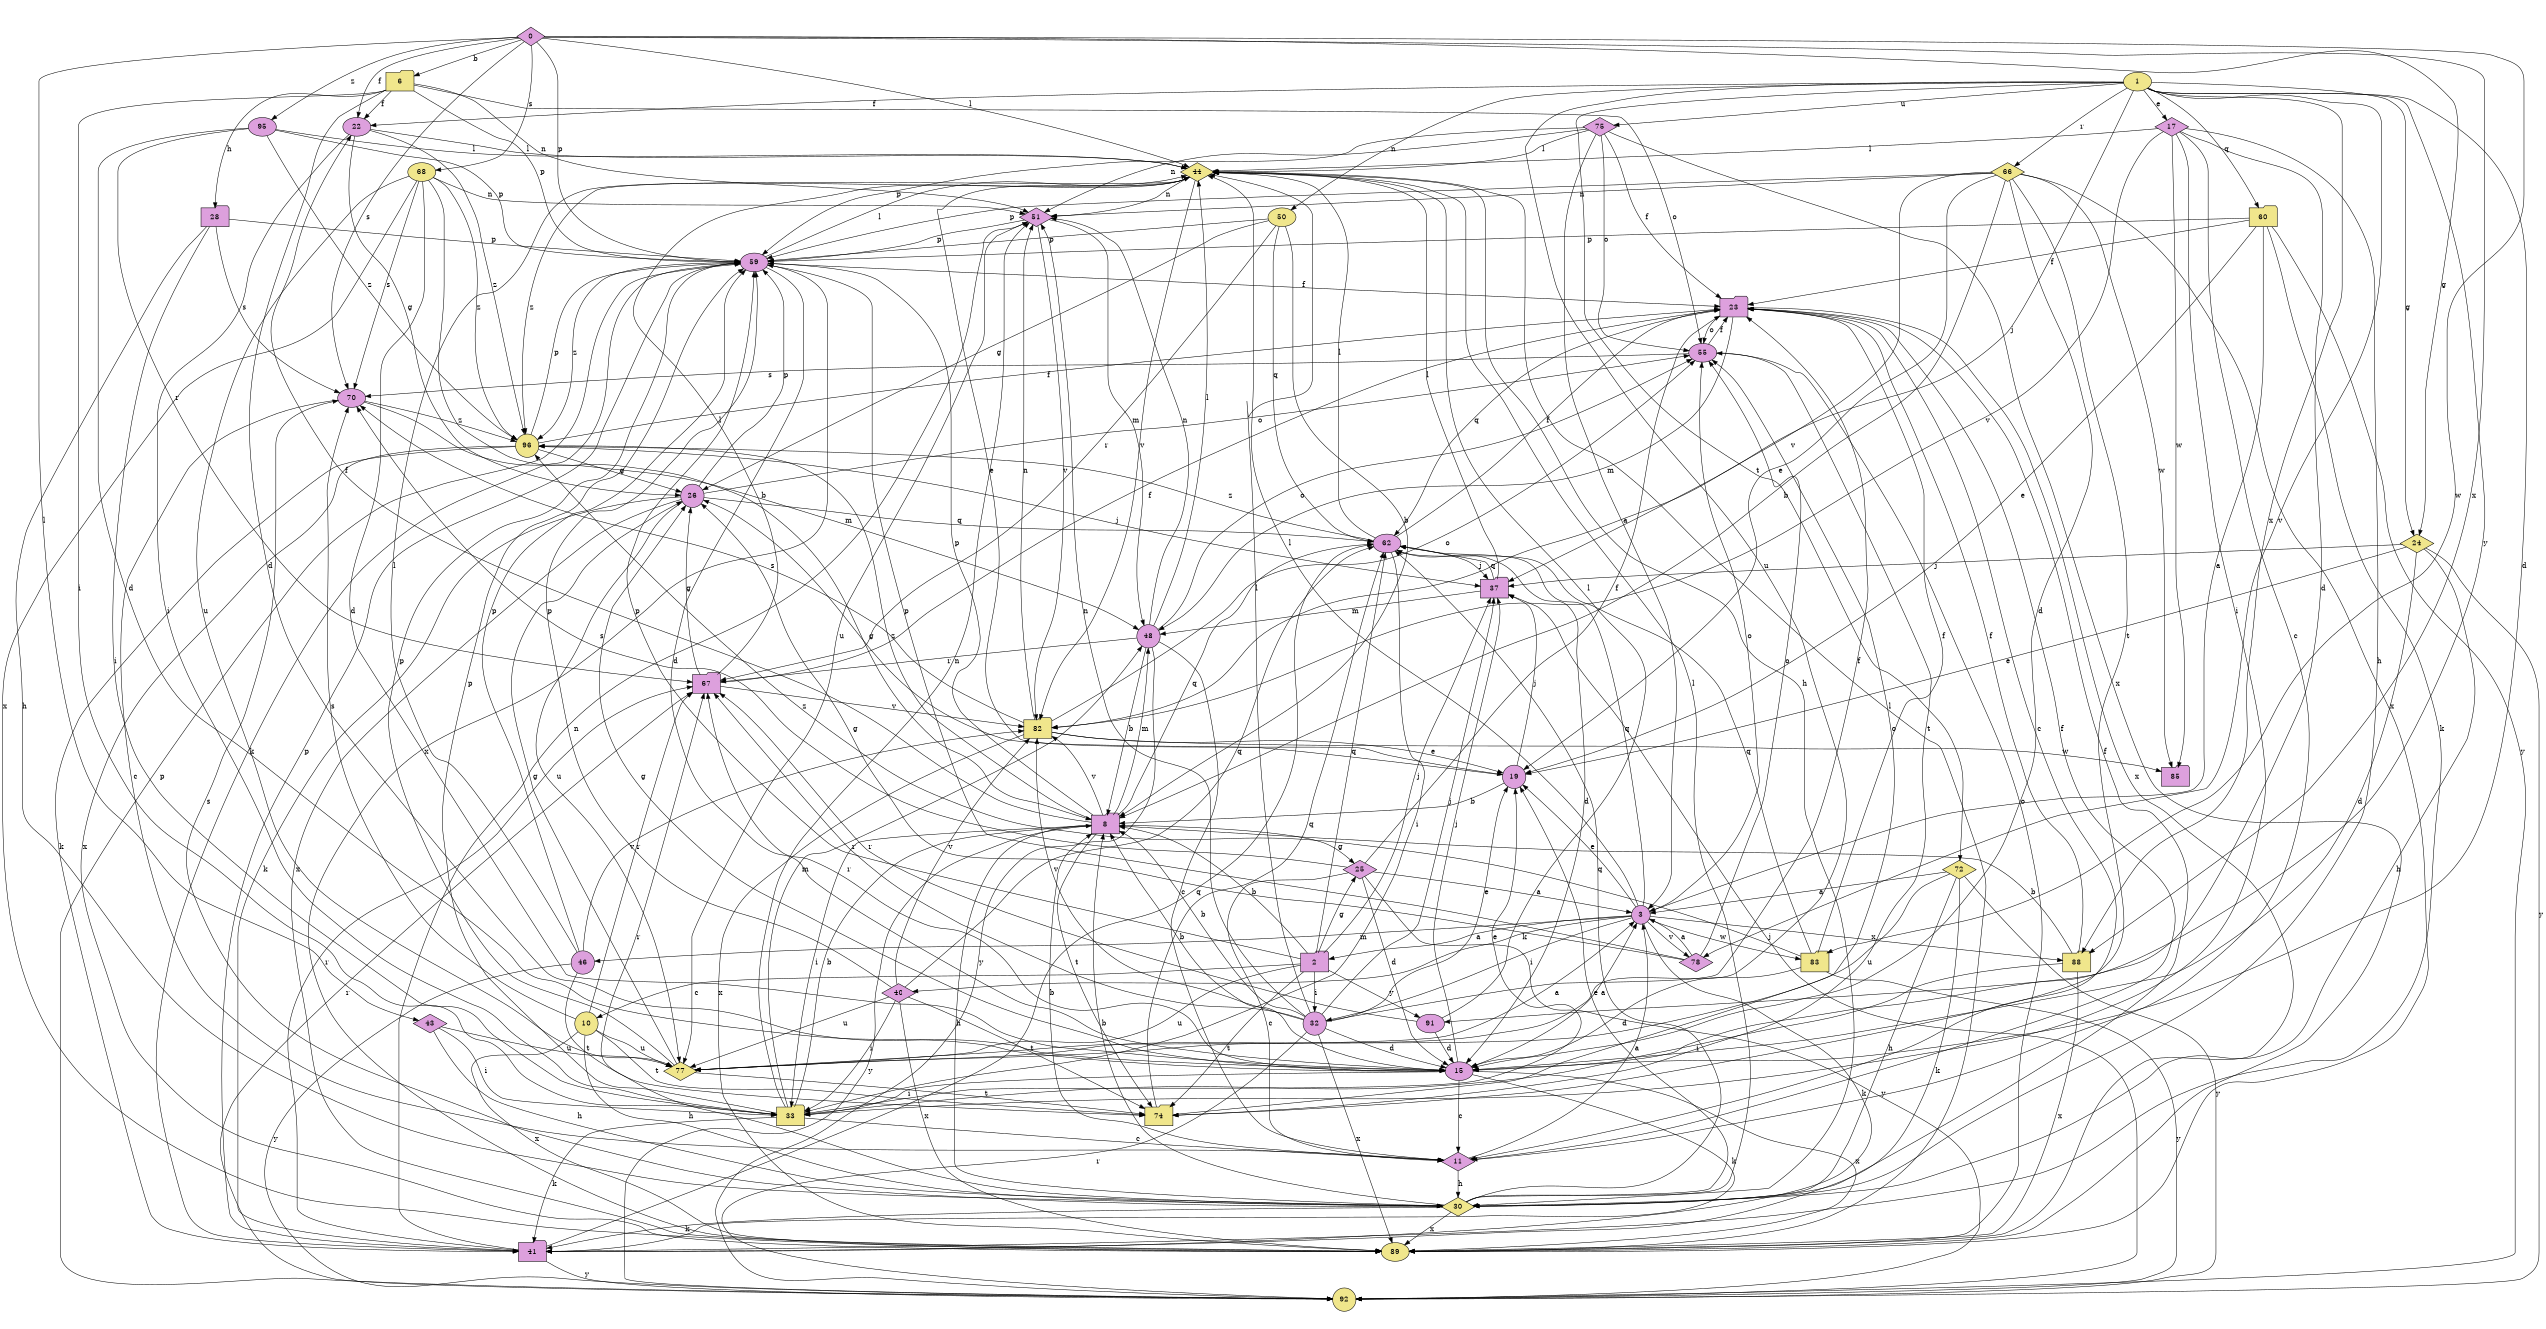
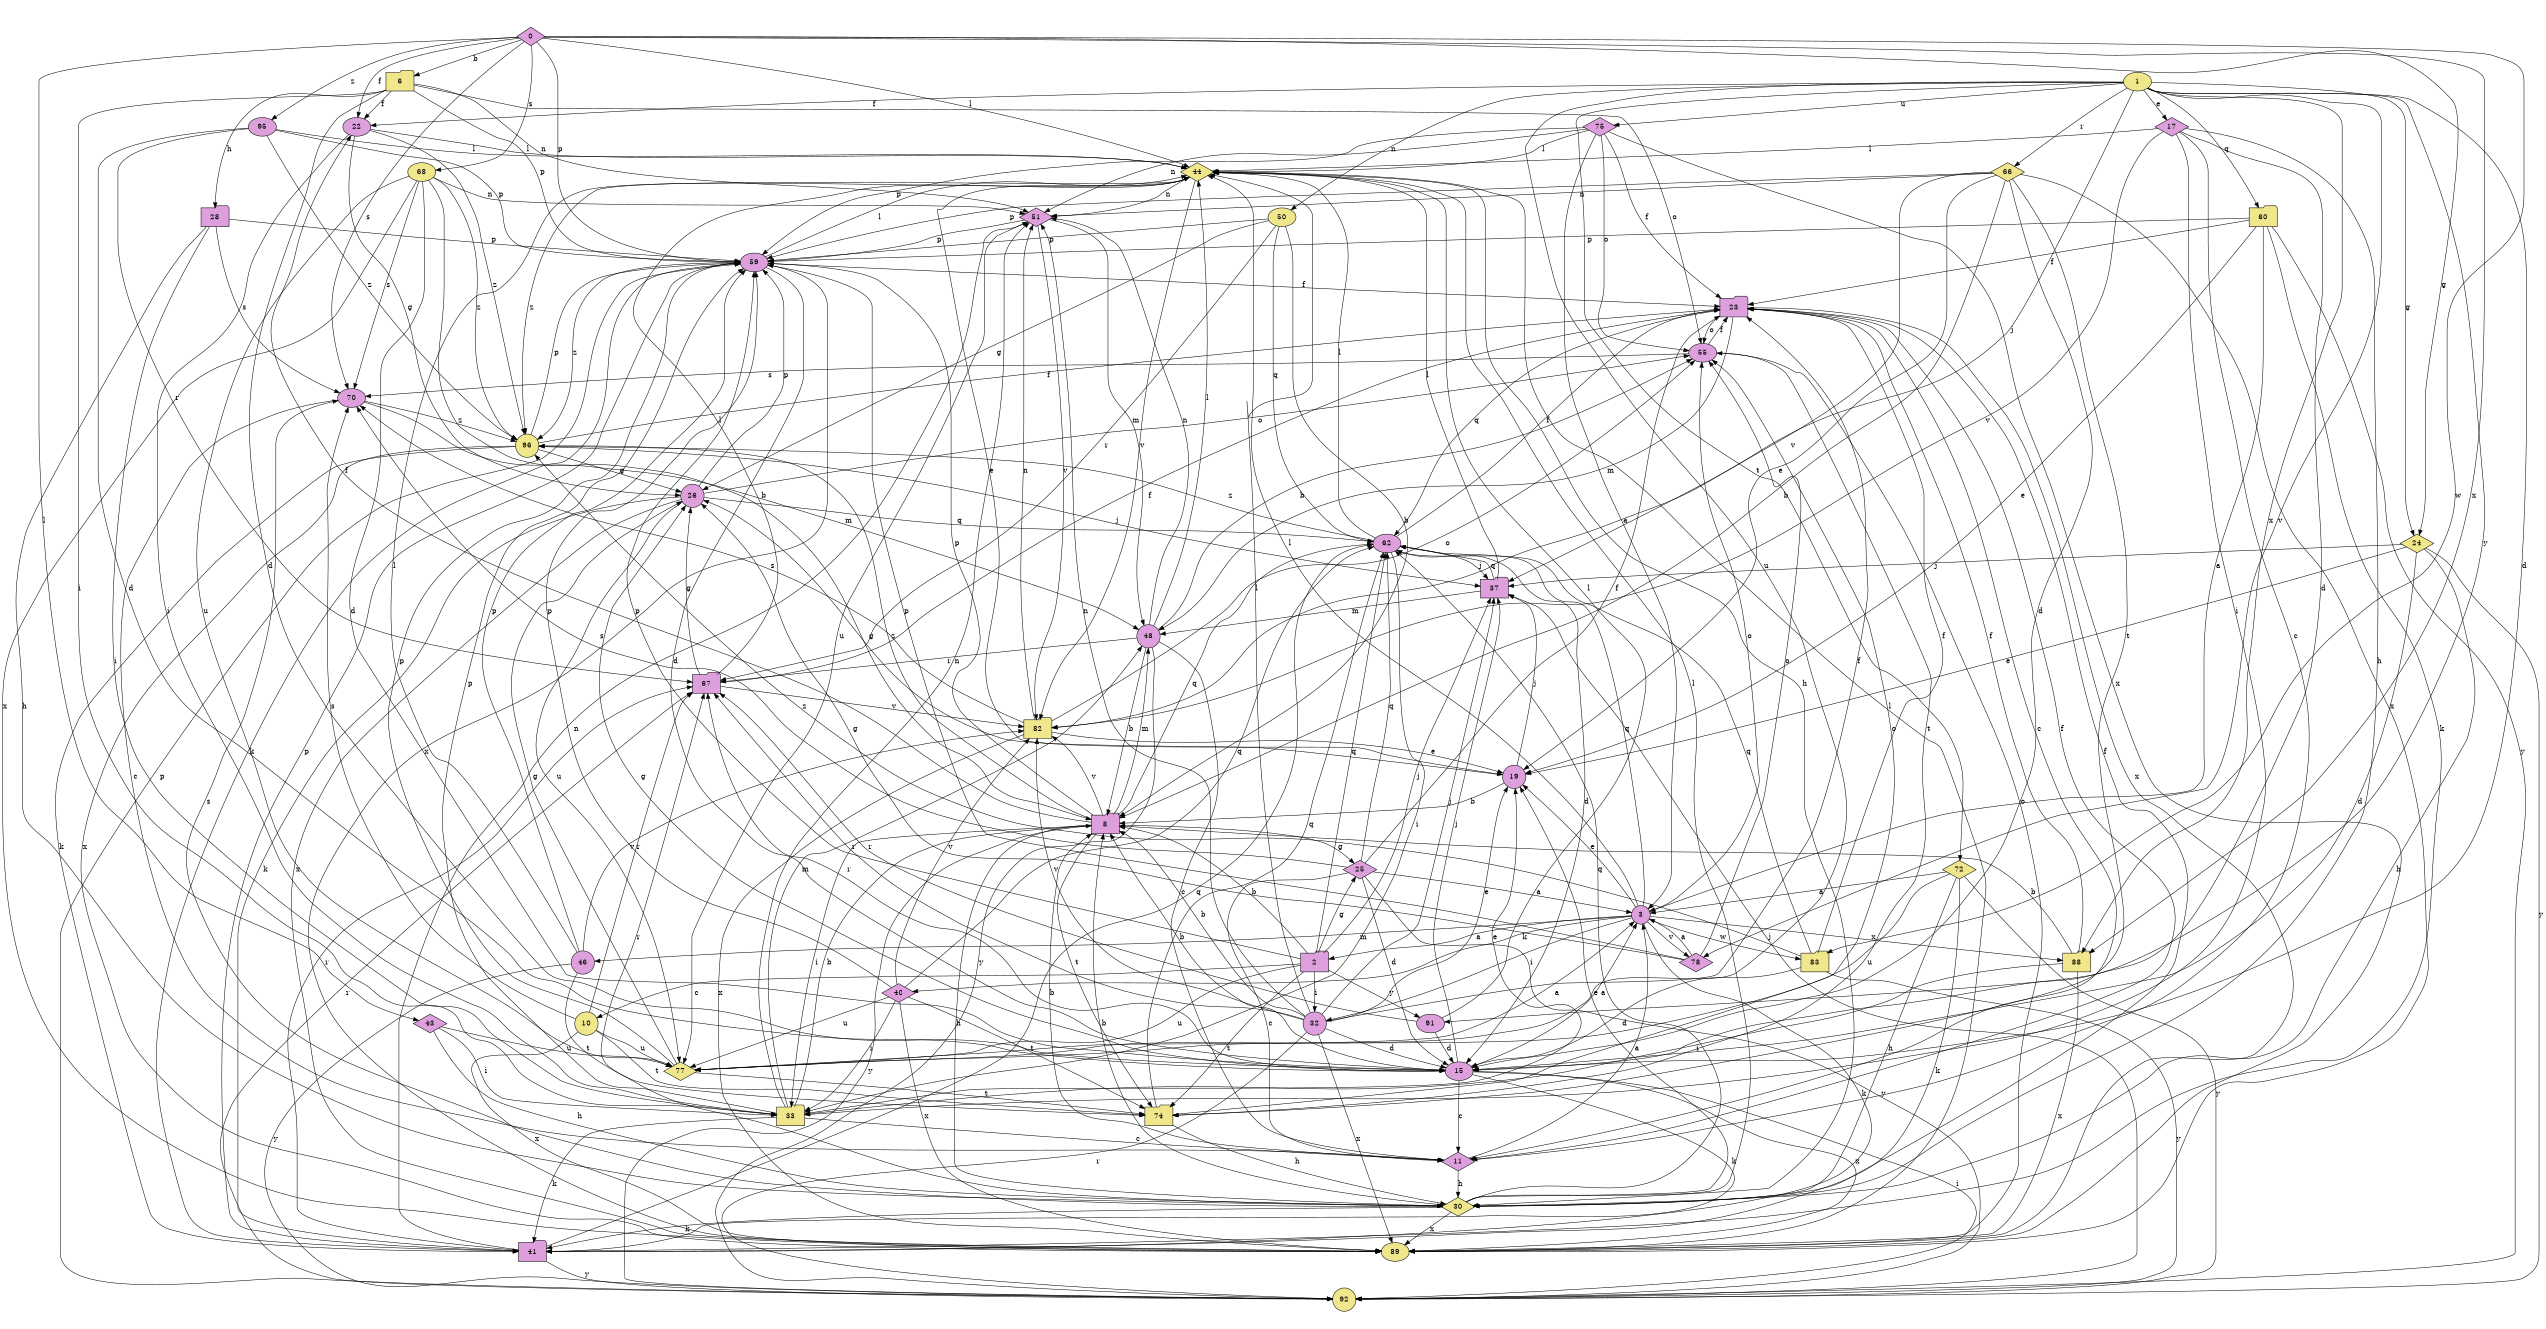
(1303, 496) -> (1303, 496)
none -> (1388, 711)
(2175, 777) -> none
(1125, 1077) -> (1914, 1253)
(932, 1188) -> (1304, 1173)
